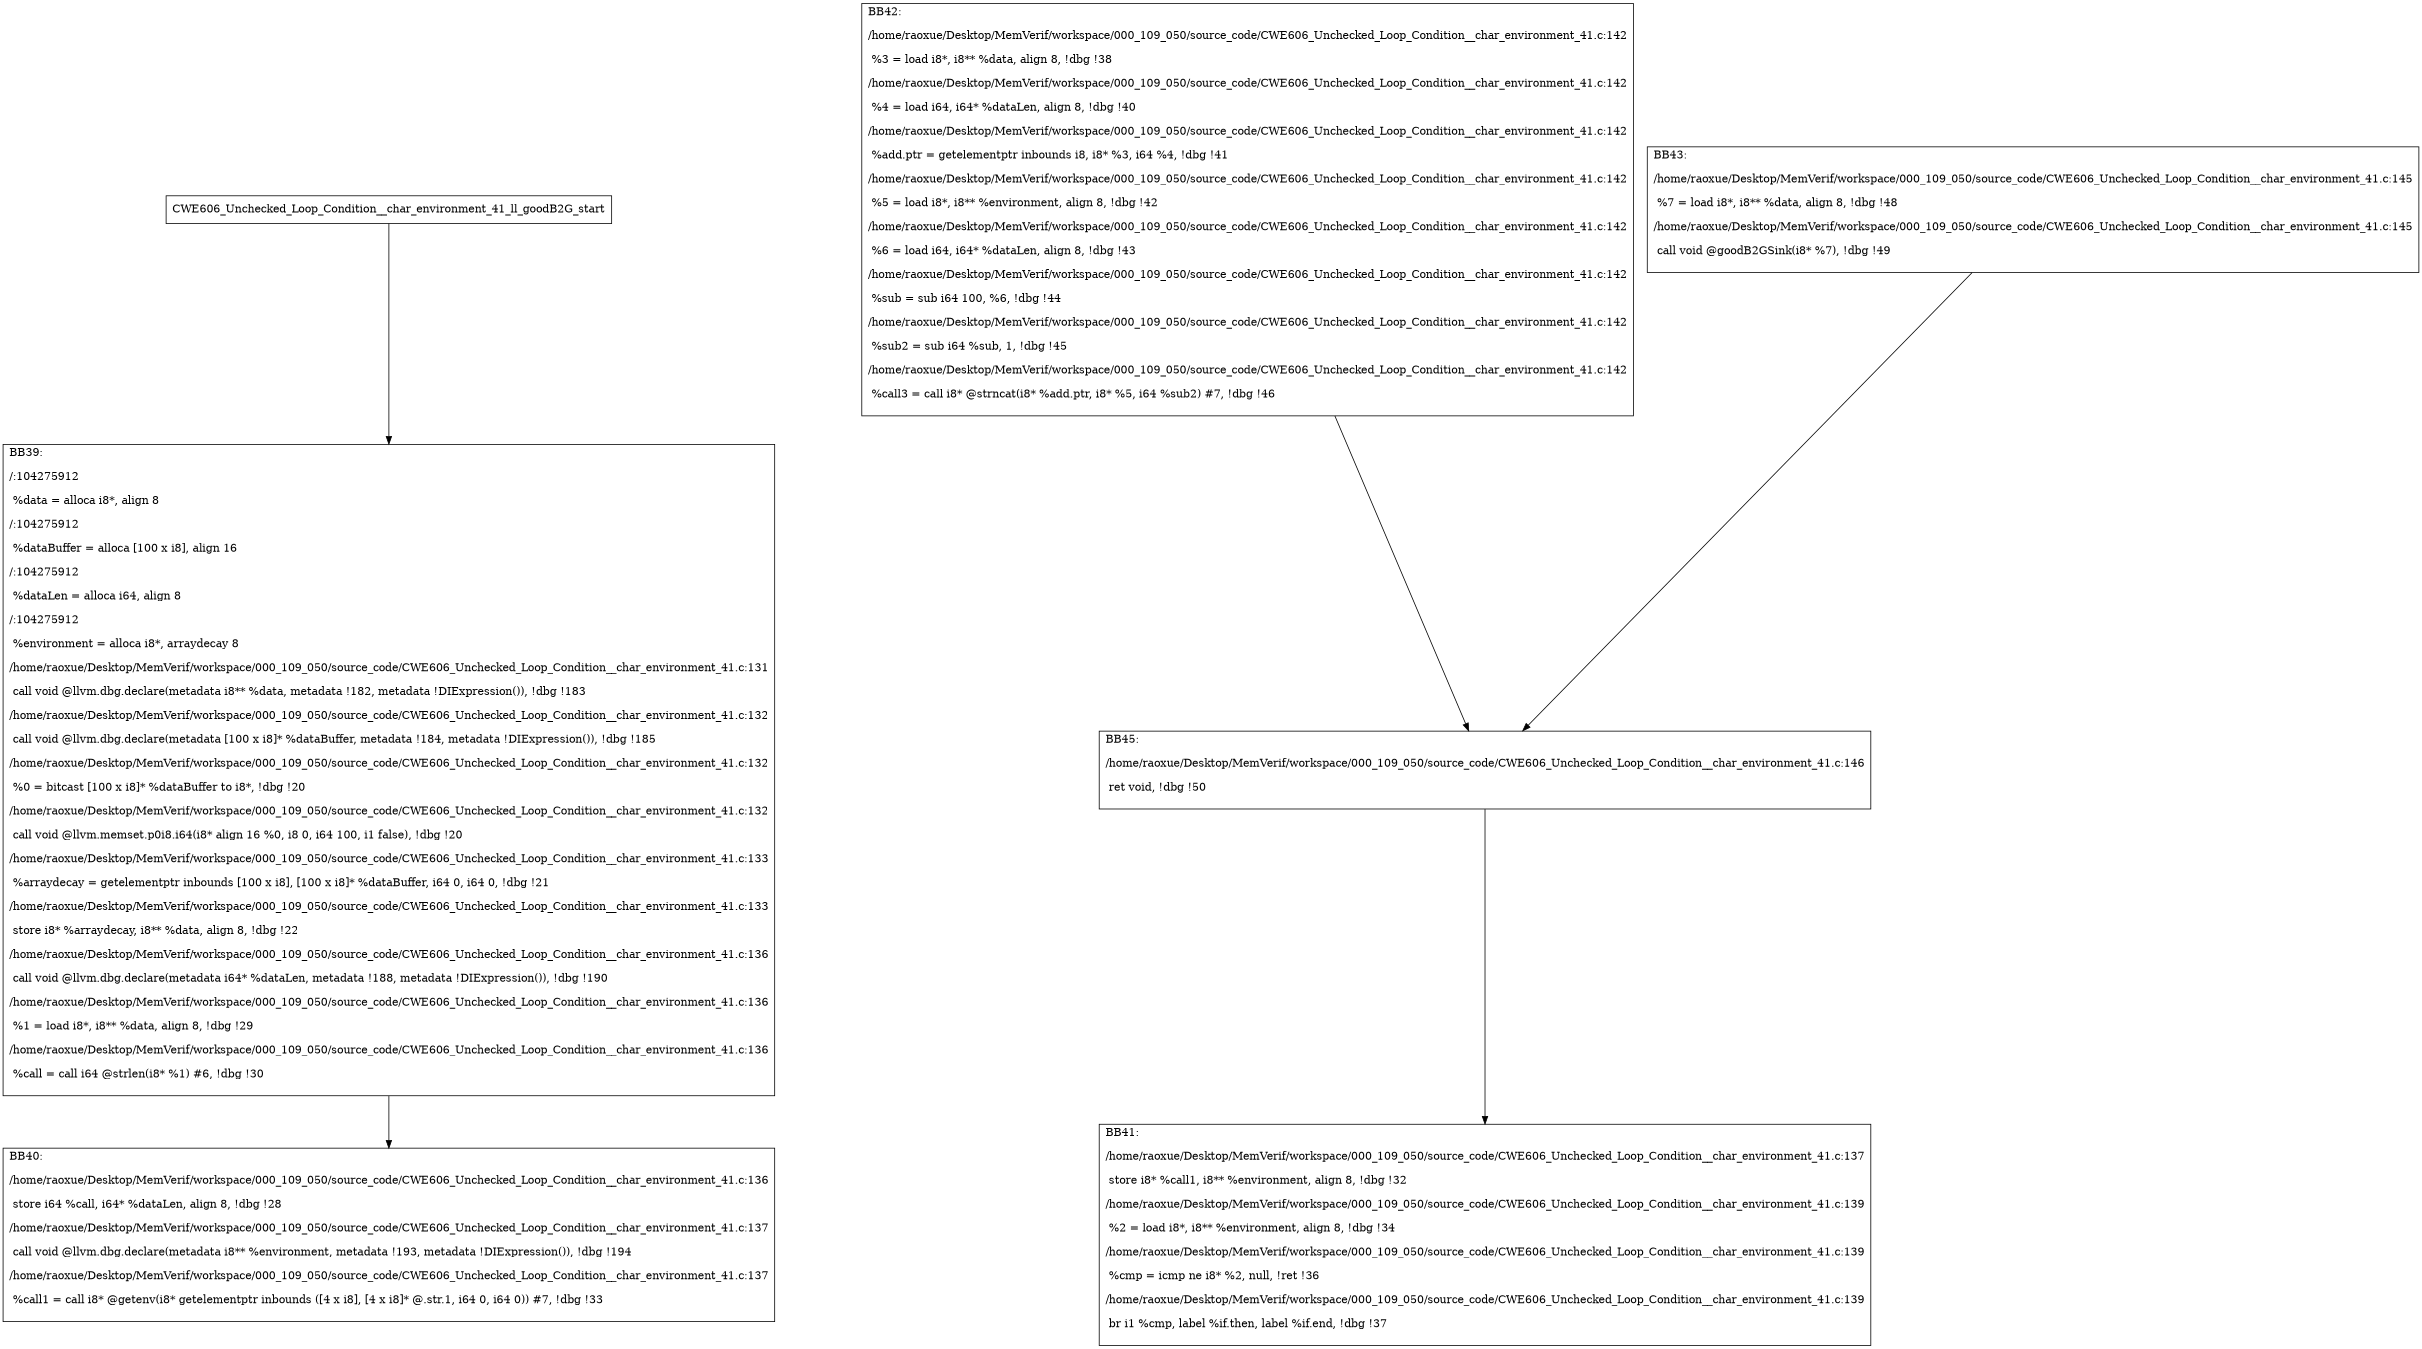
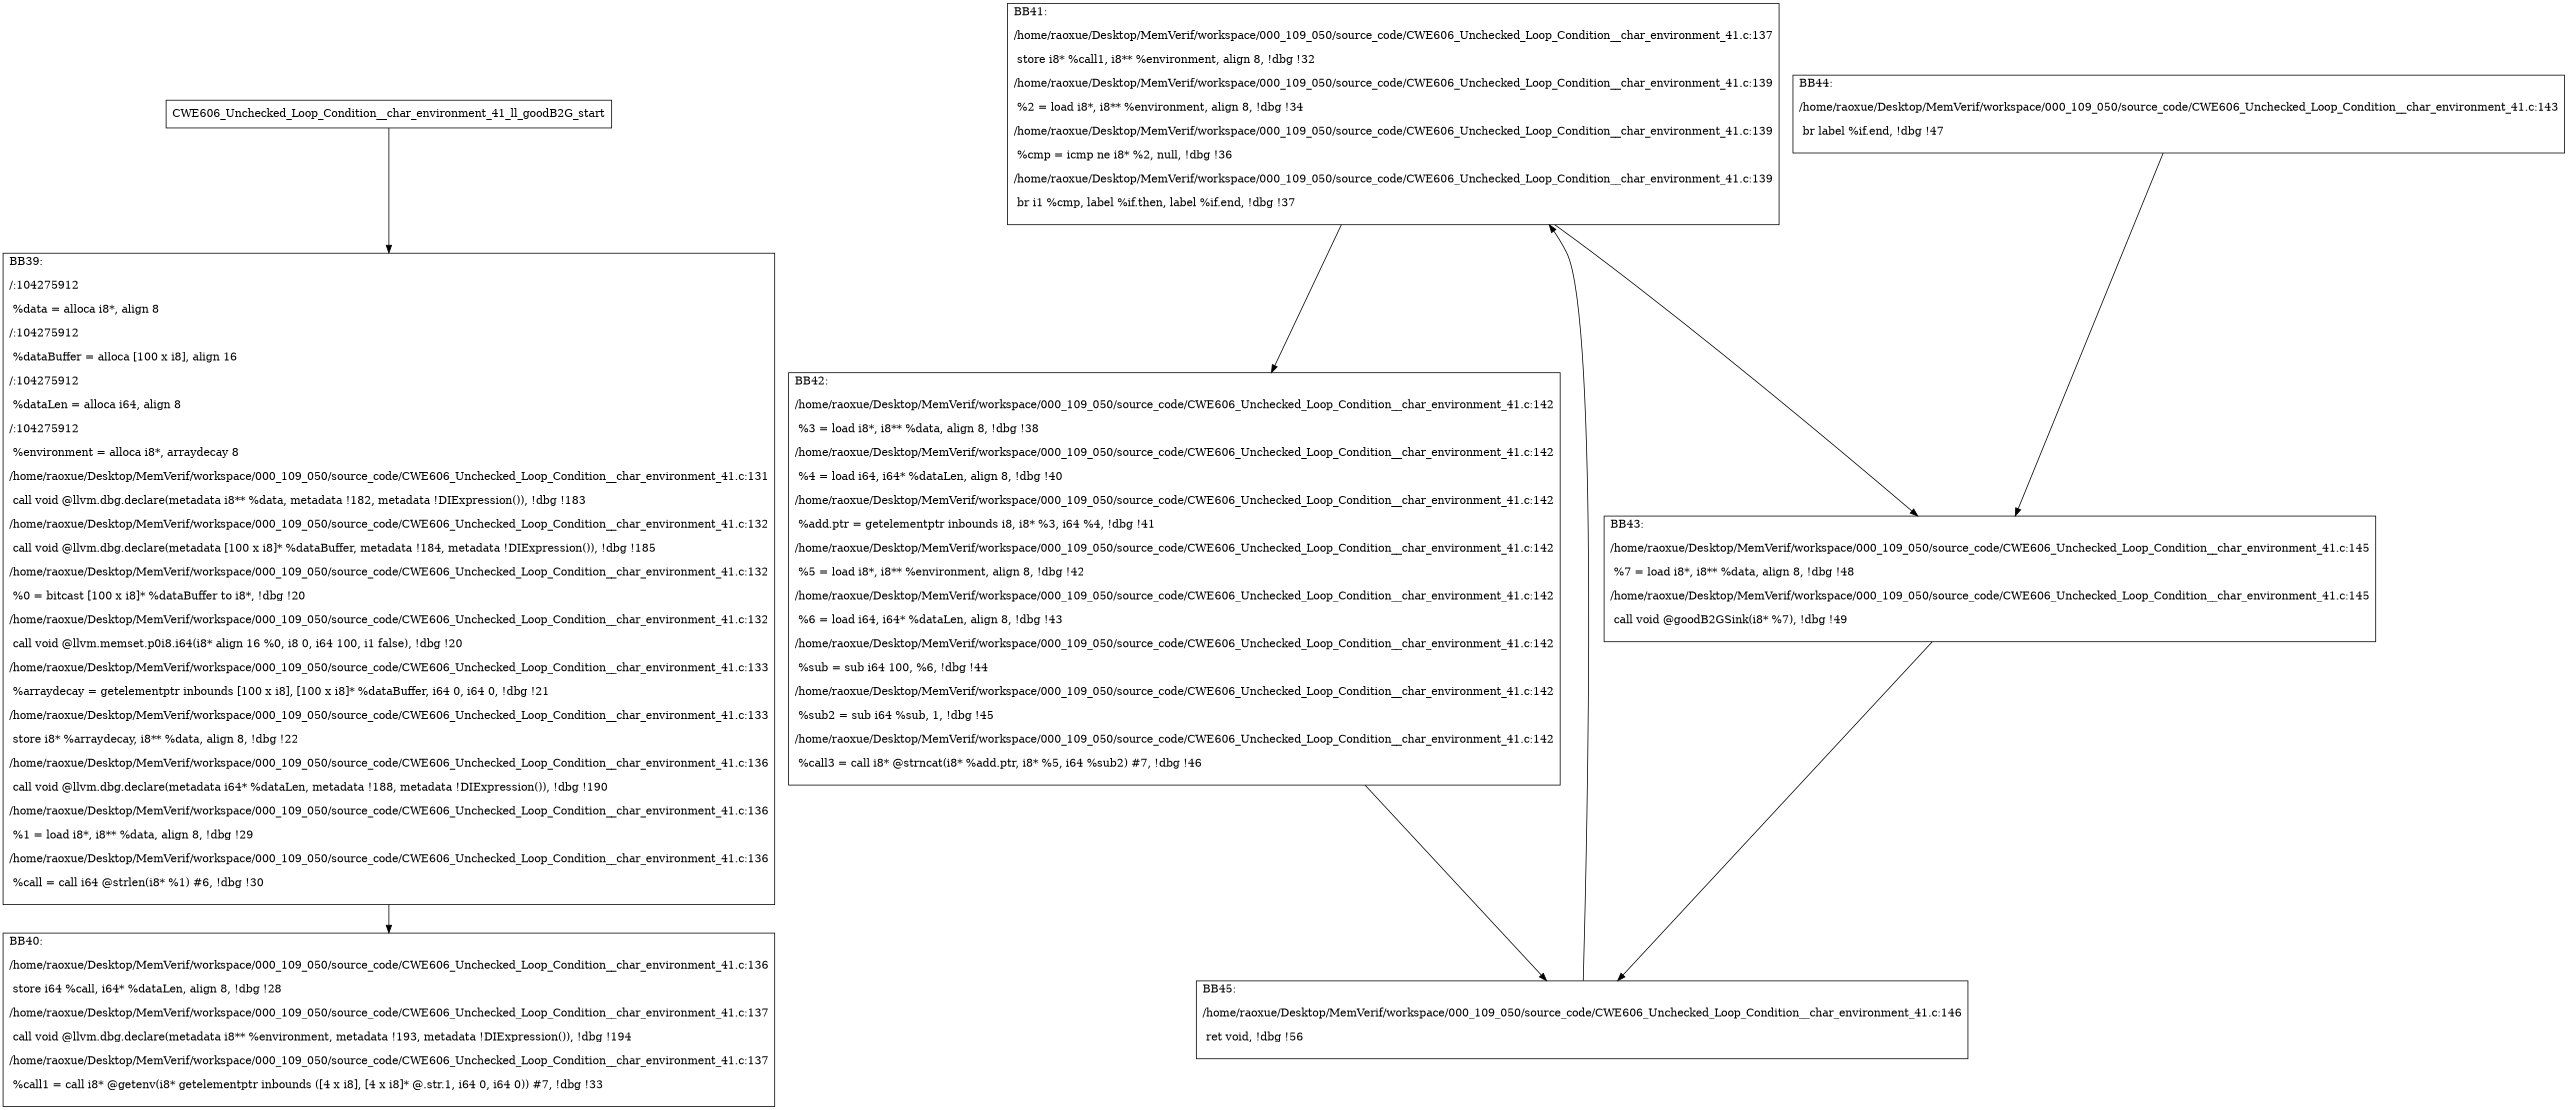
none -> (2179, 114)
none -> (1308, 295)
none -> (1736, 365)
(1156, 787) -> (1253, 1037)
(1213, 1276) -> (1123, 155)
